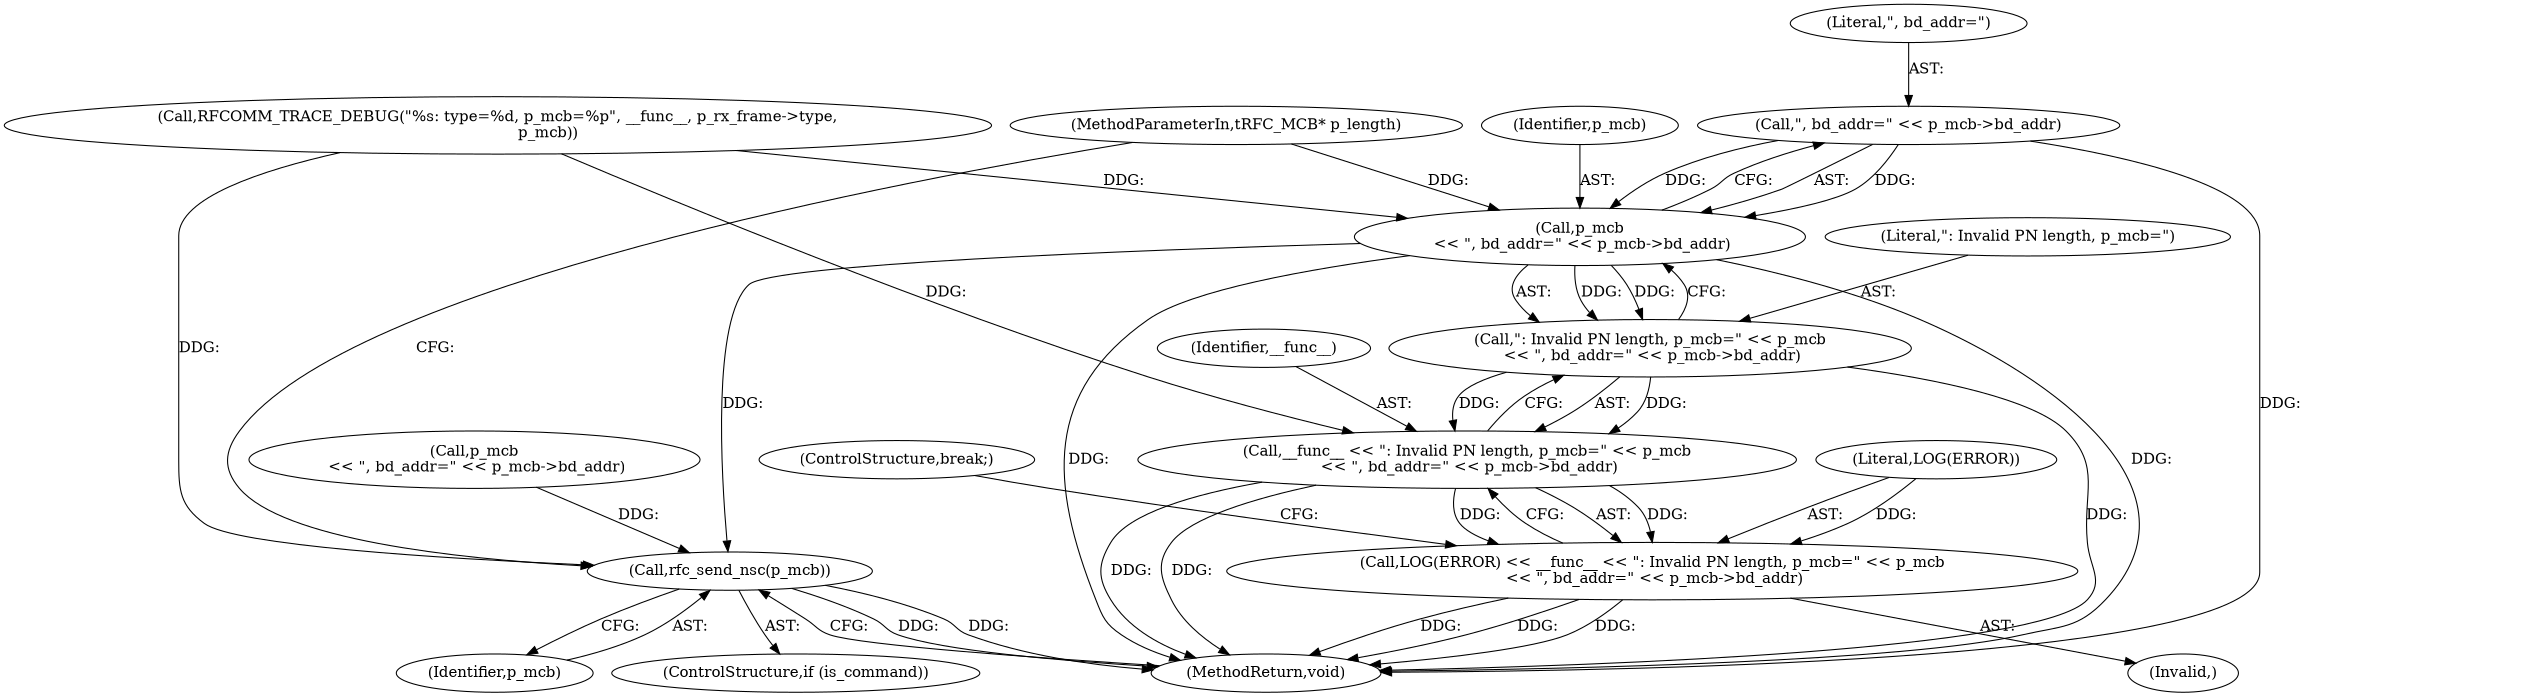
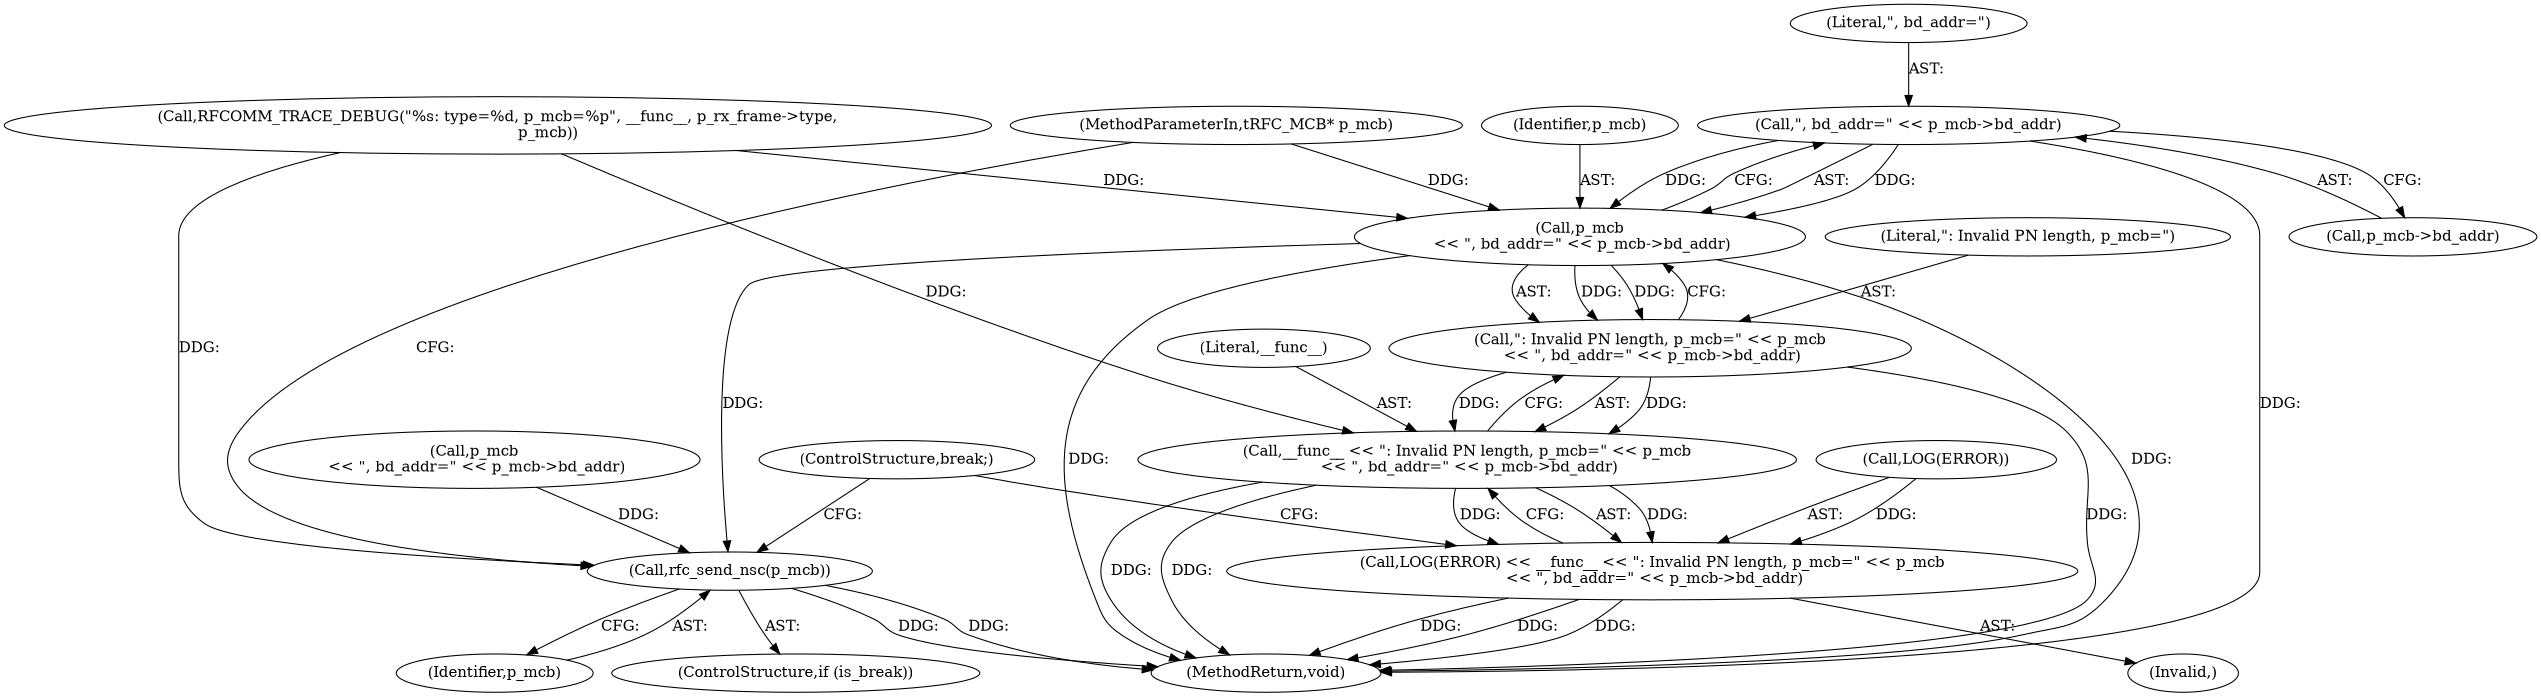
(1236, 125) -> (1236, 125)
none -> (2413, 237)
(1264, 348) -> (1264, 348)
(1936, 460) -> (1936, 460)
(918, 647) -> (818, 512)
(796, 673) -> (796, 673)
